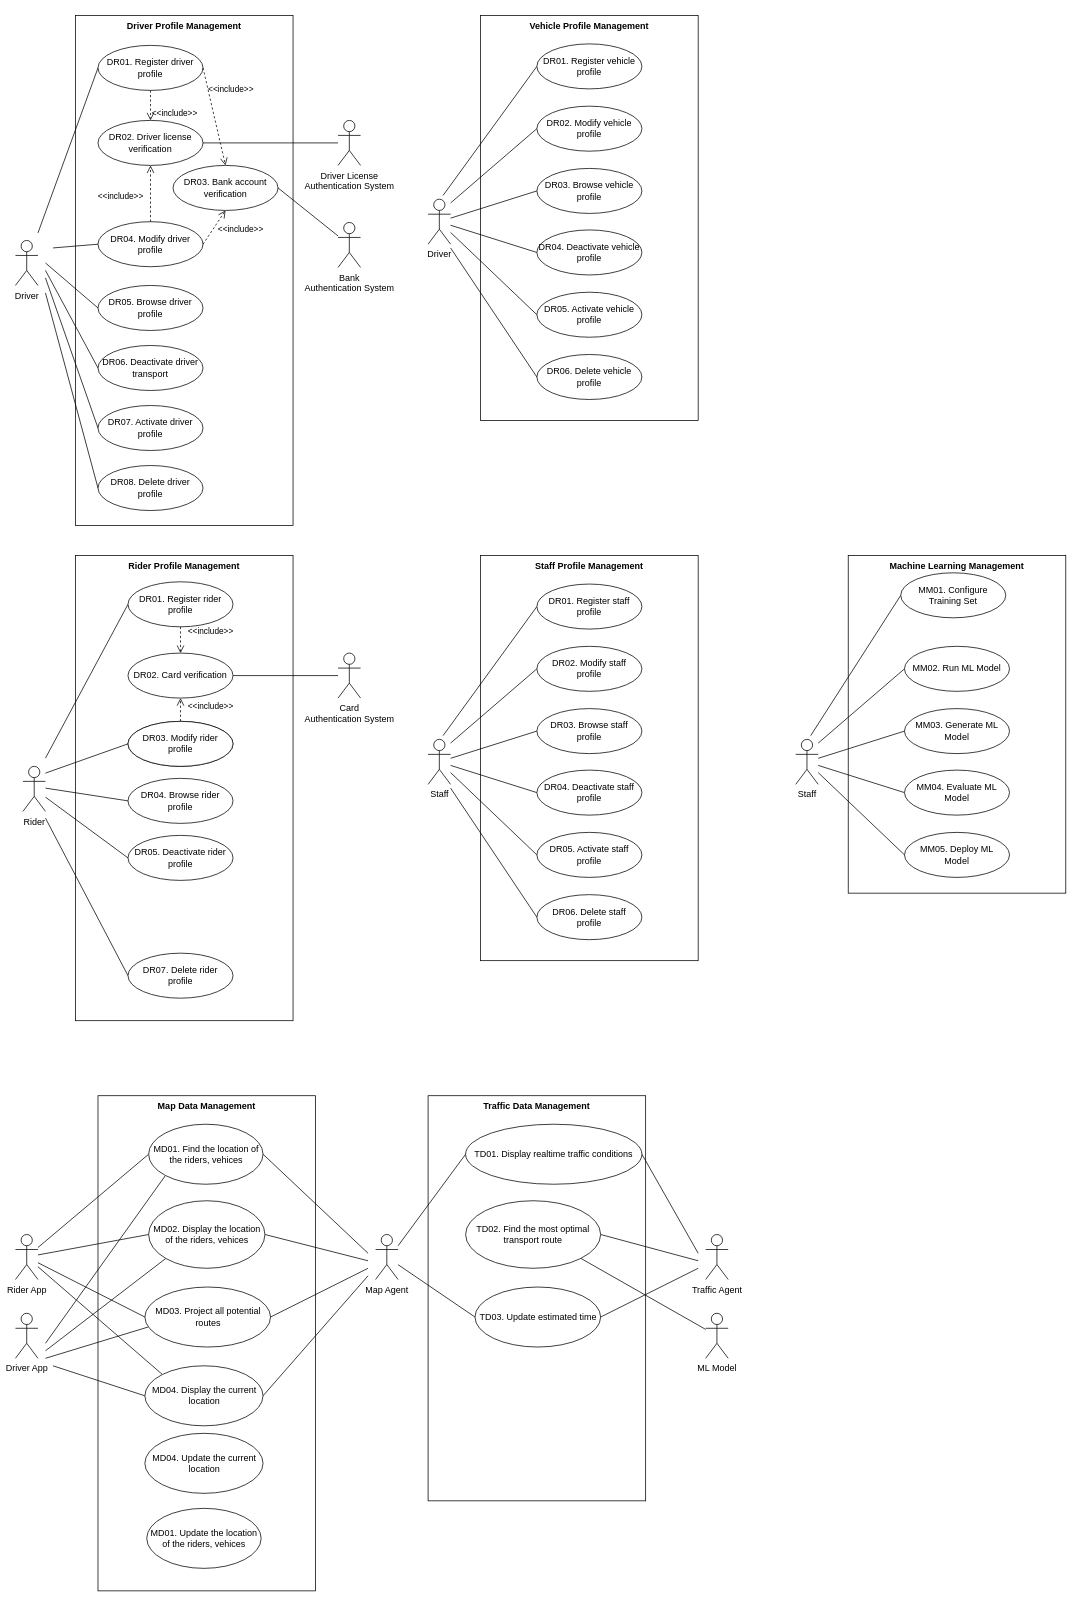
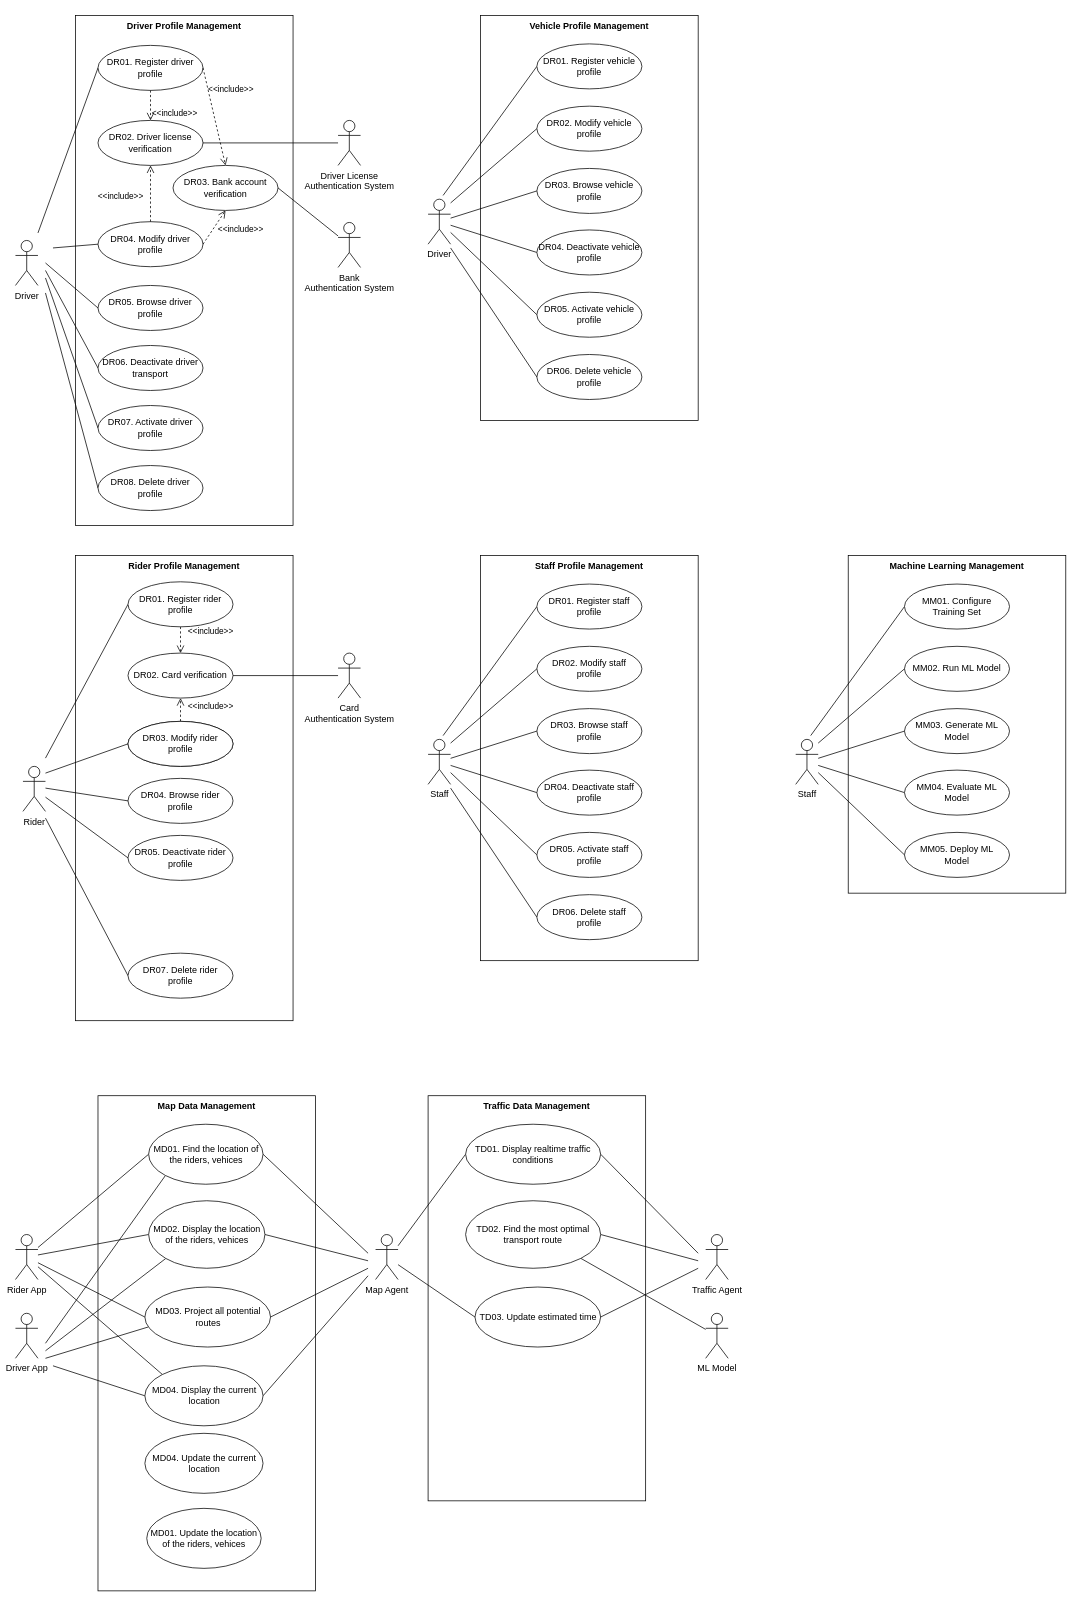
(953, 595) -> (957, 606)
(554, 1154) -> (533, 1154)
